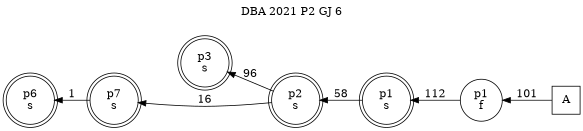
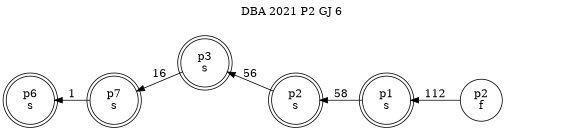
(250, 74) -> (250, 74)
(481, 100) -> (481, 100)
(566, 100) -> none
(209, 106) -> (163, 80)
